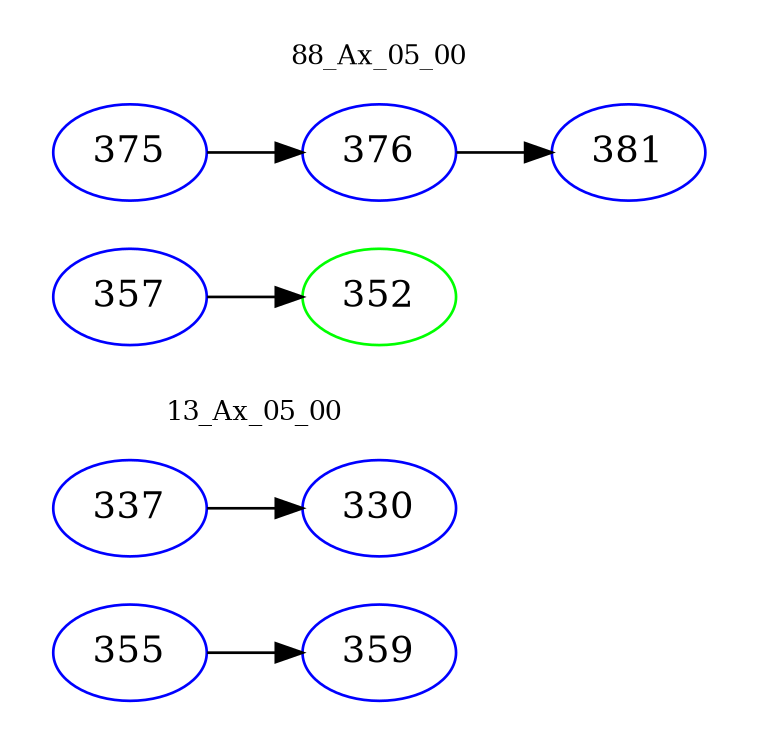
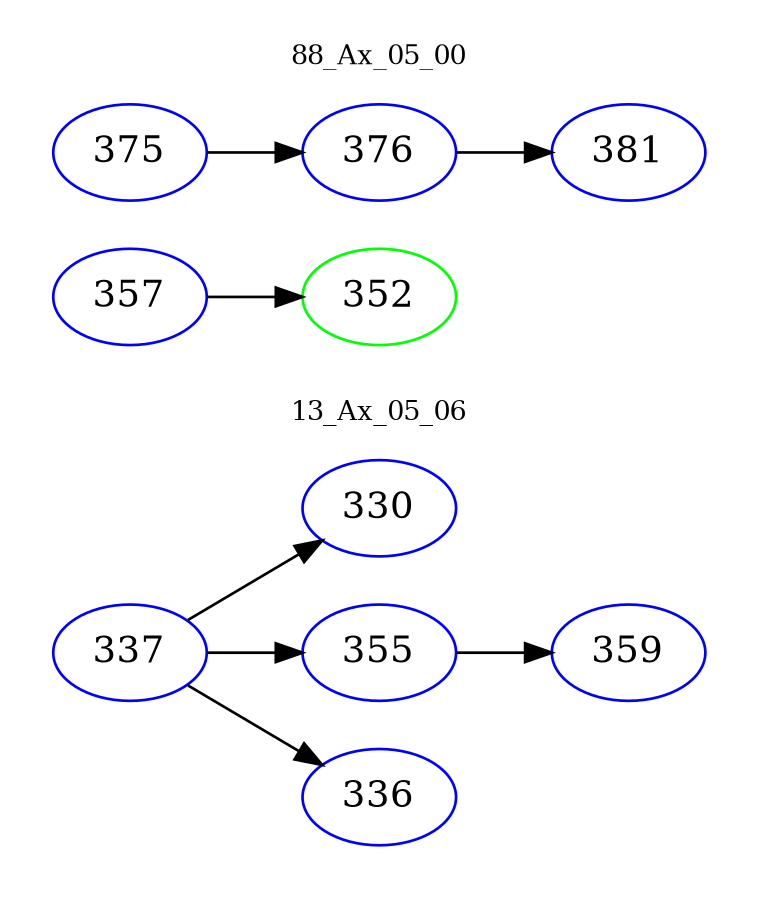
(255, 413) -> (379, 413)
none -> (241, 653)
none -> (379, 797)
